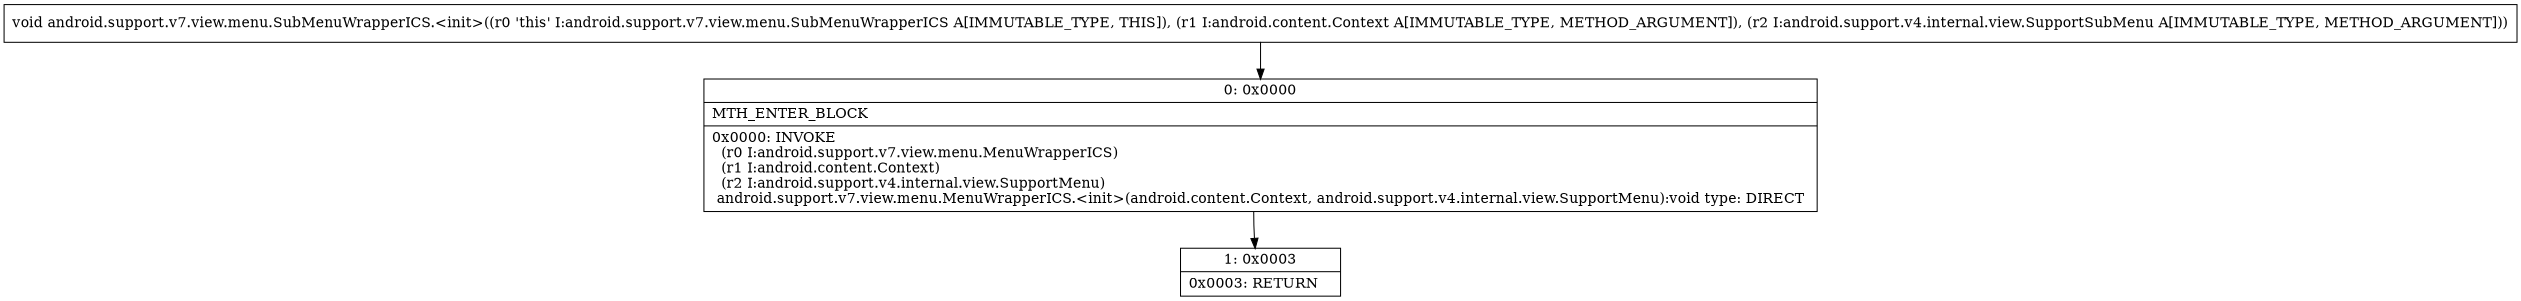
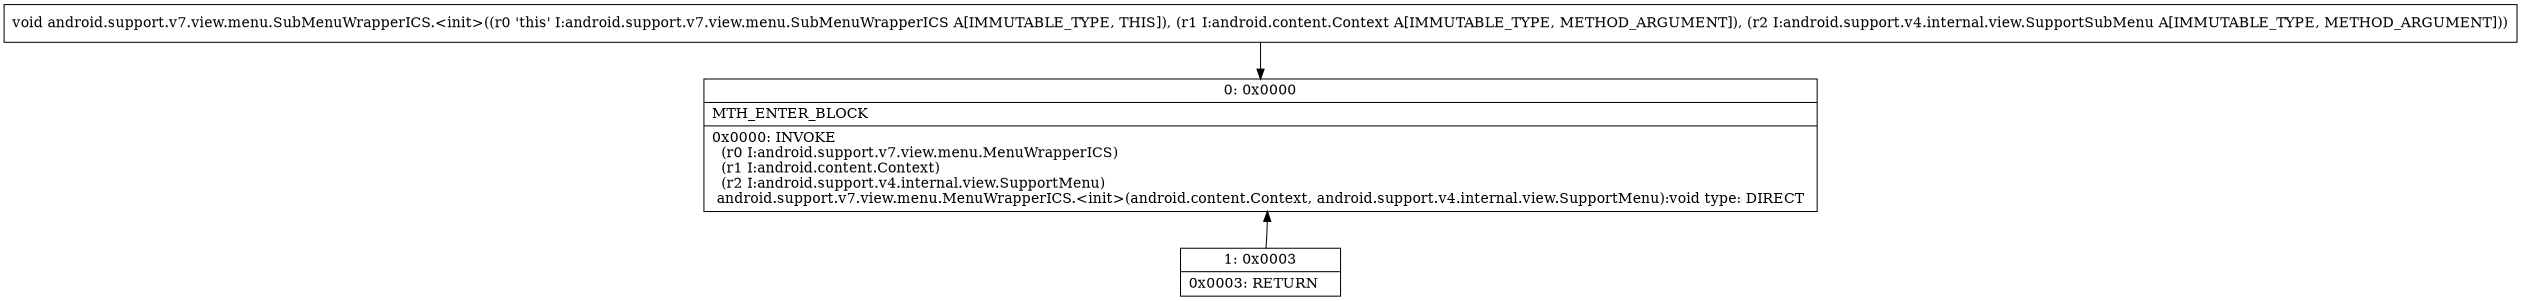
(1254, 225) -> (1267, 235)
